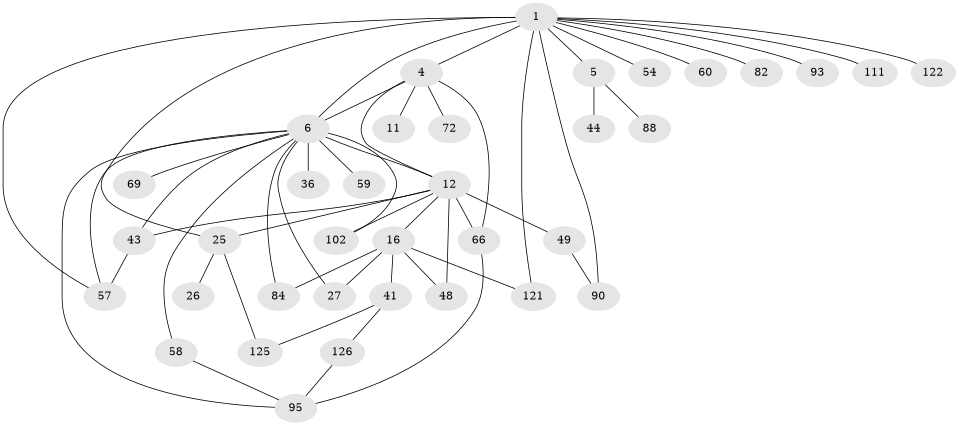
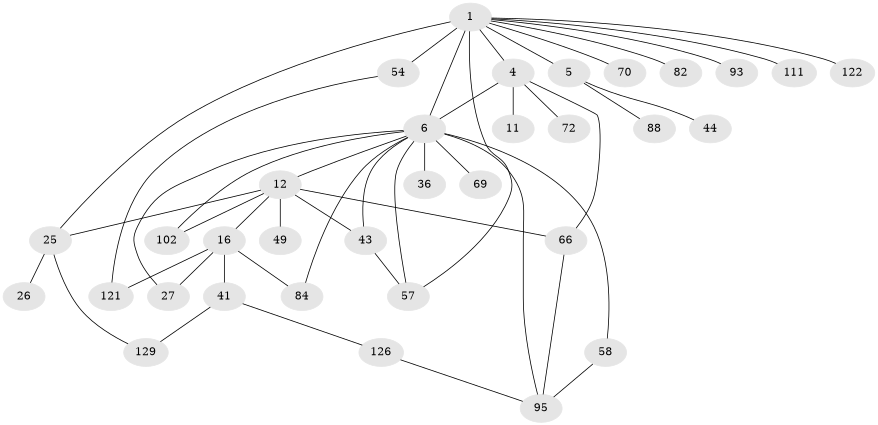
(706, 73) -> (625, 73)
(364, 140) -> none
(522, 157) -> (204, 134)
(364, 185) -> none
(446, 297) -> none
(599, 297) -> none
(260, 352) -> (146, 352)
